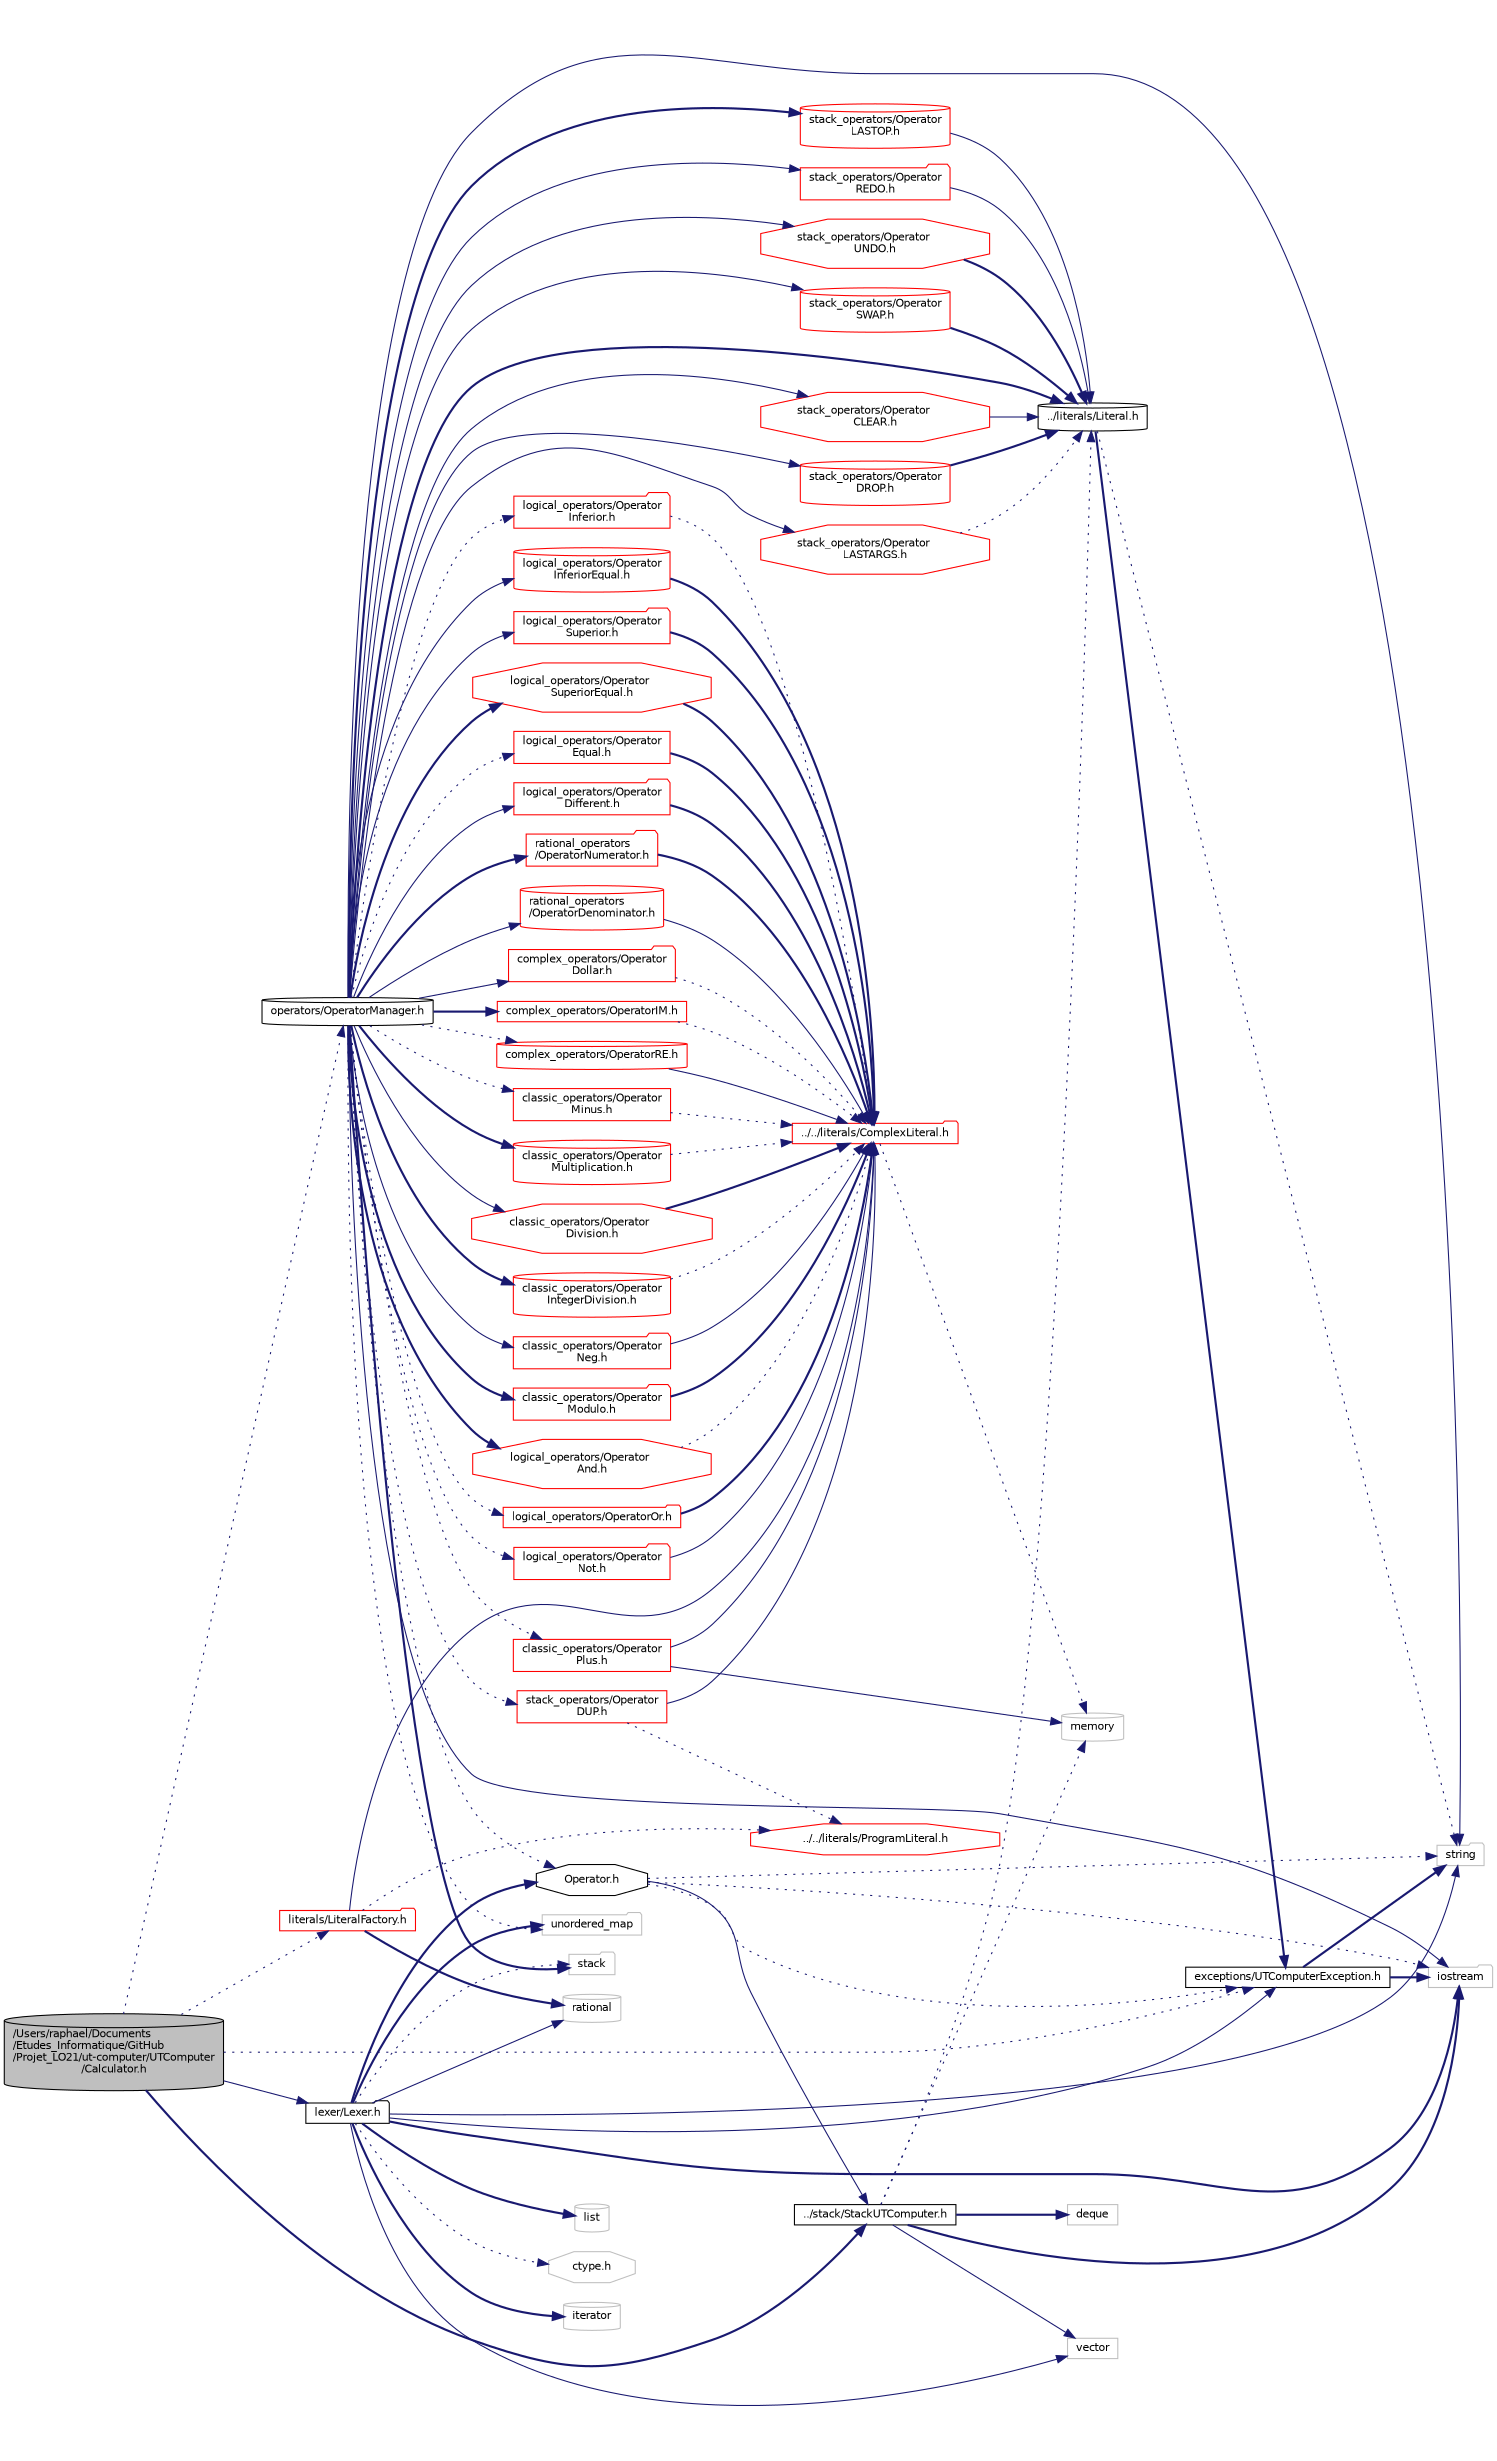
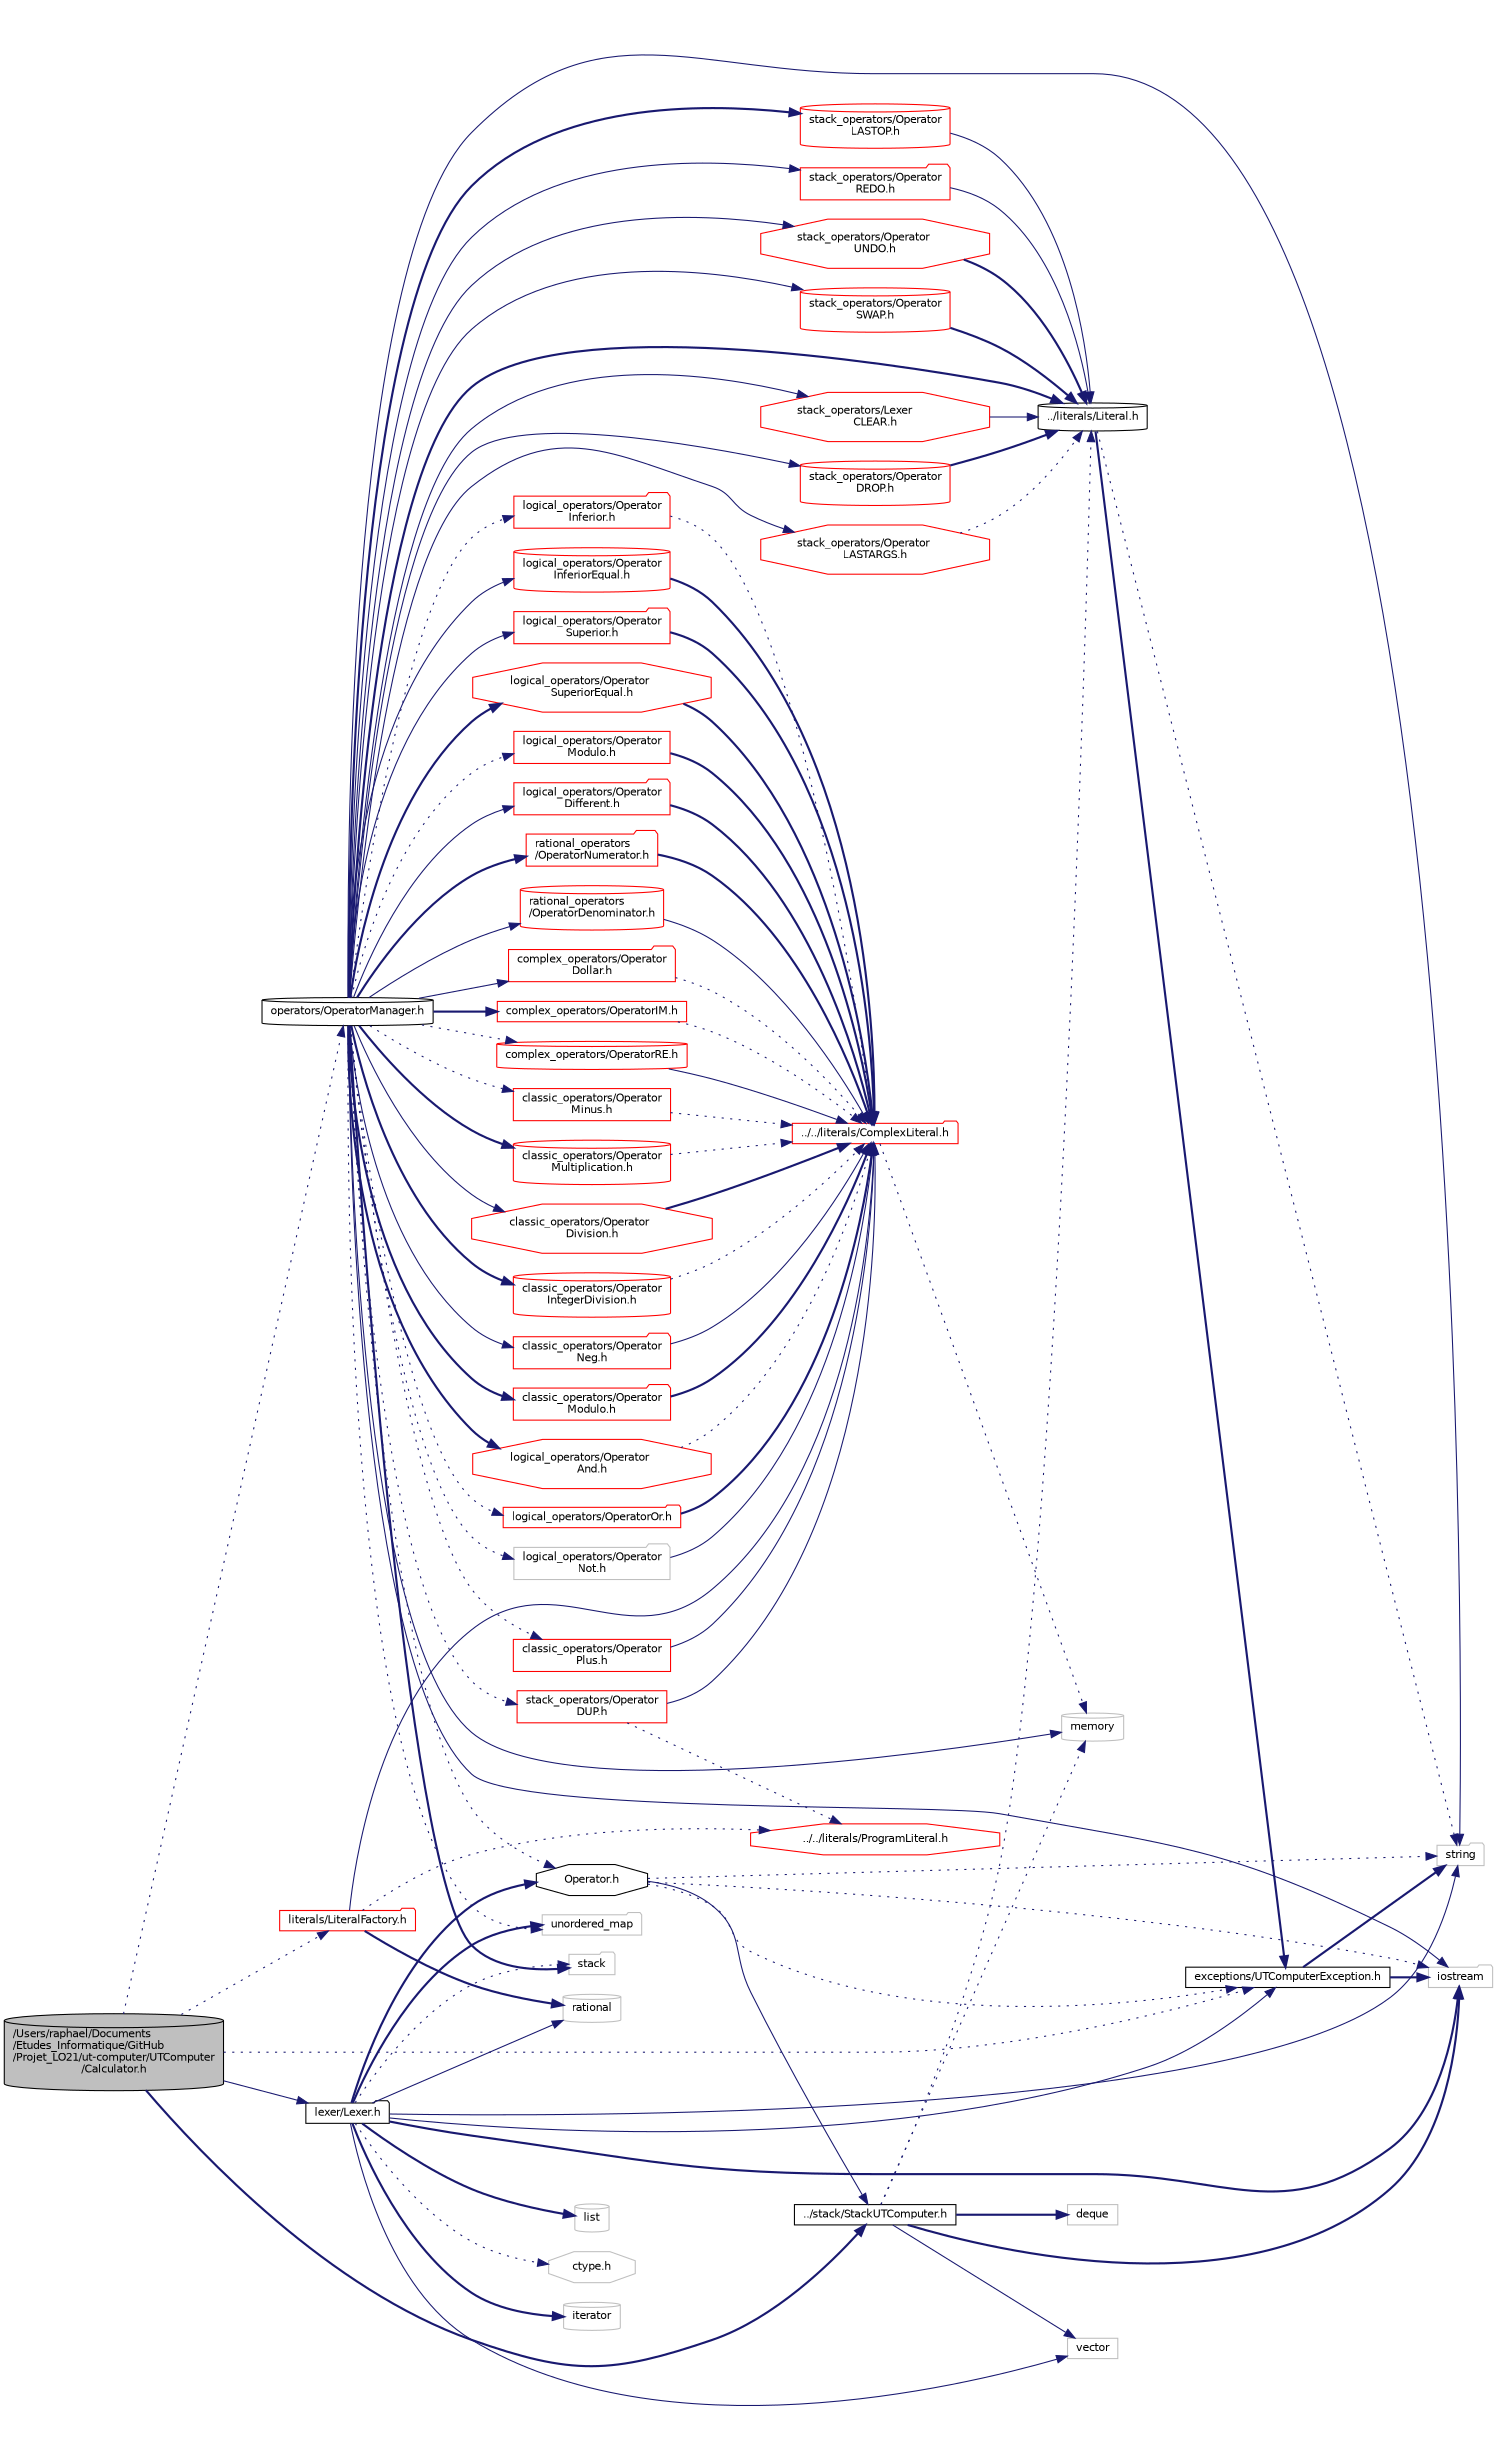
(875, 417) -> (875, 417)
(592, 747) -> (592, 747)
(592, 1563) -> (592, 1563)
(861, 1694) -> (422, 1643)
